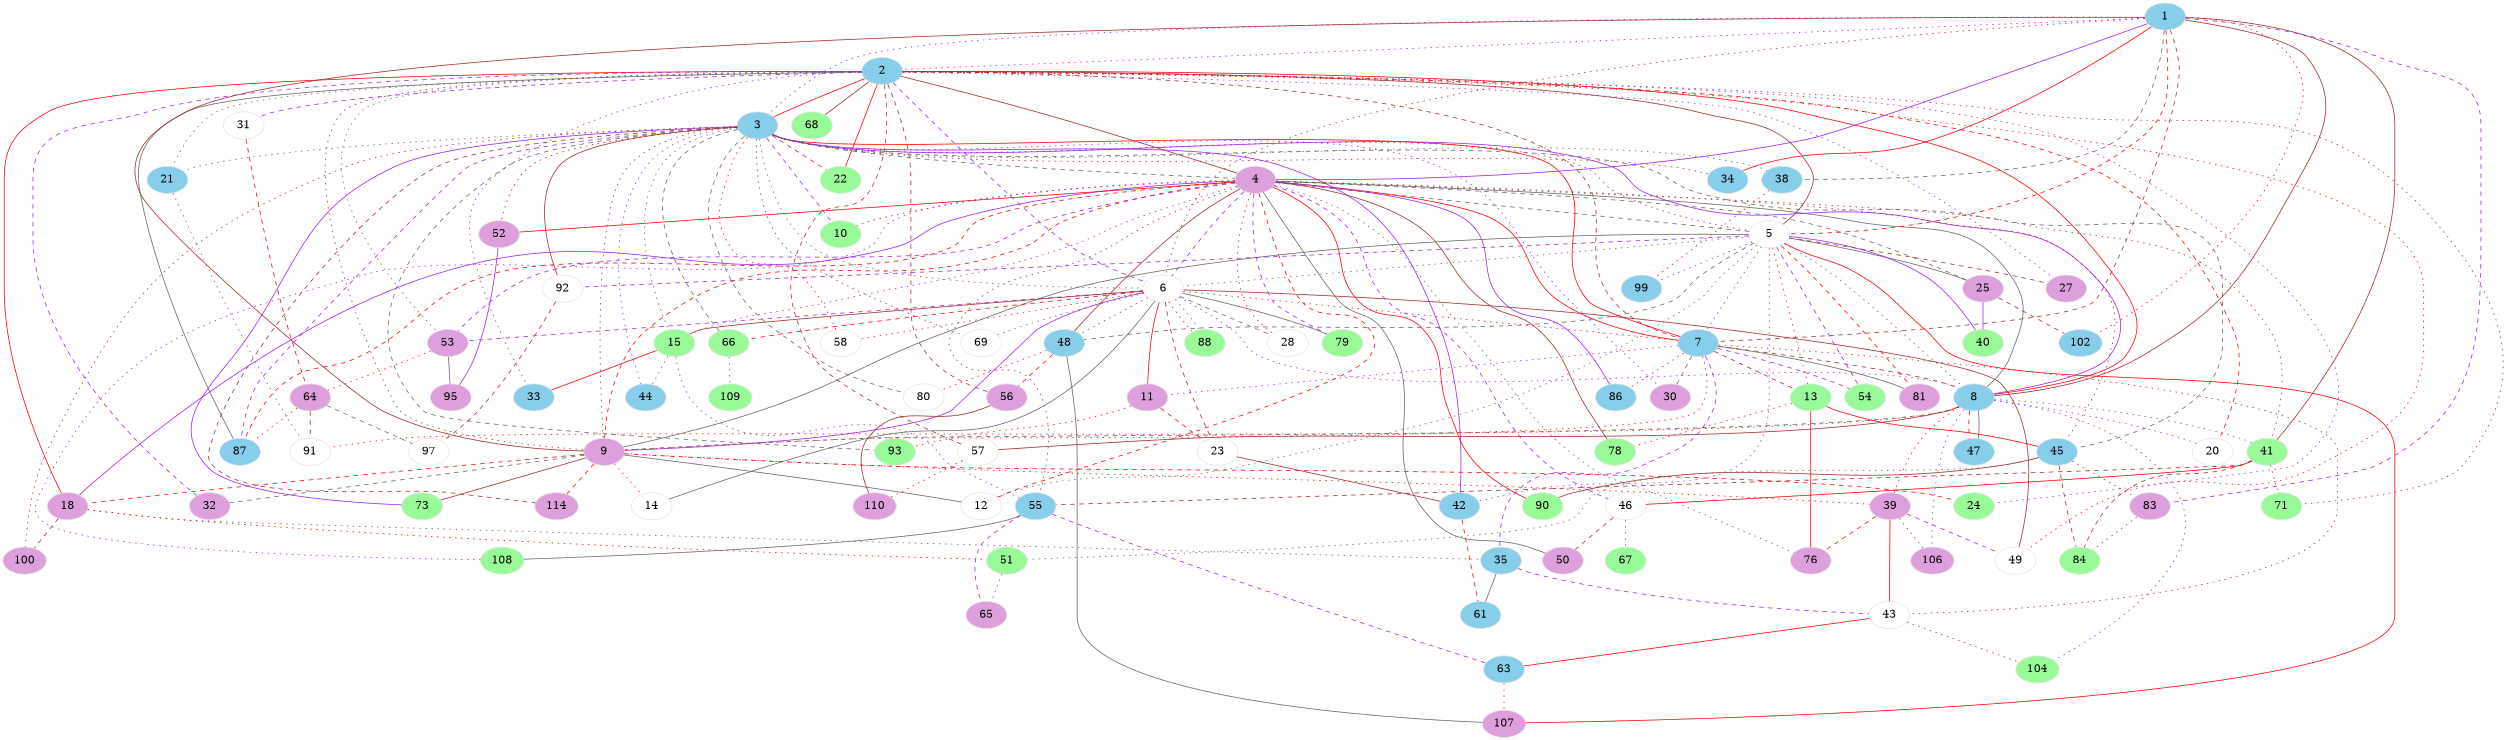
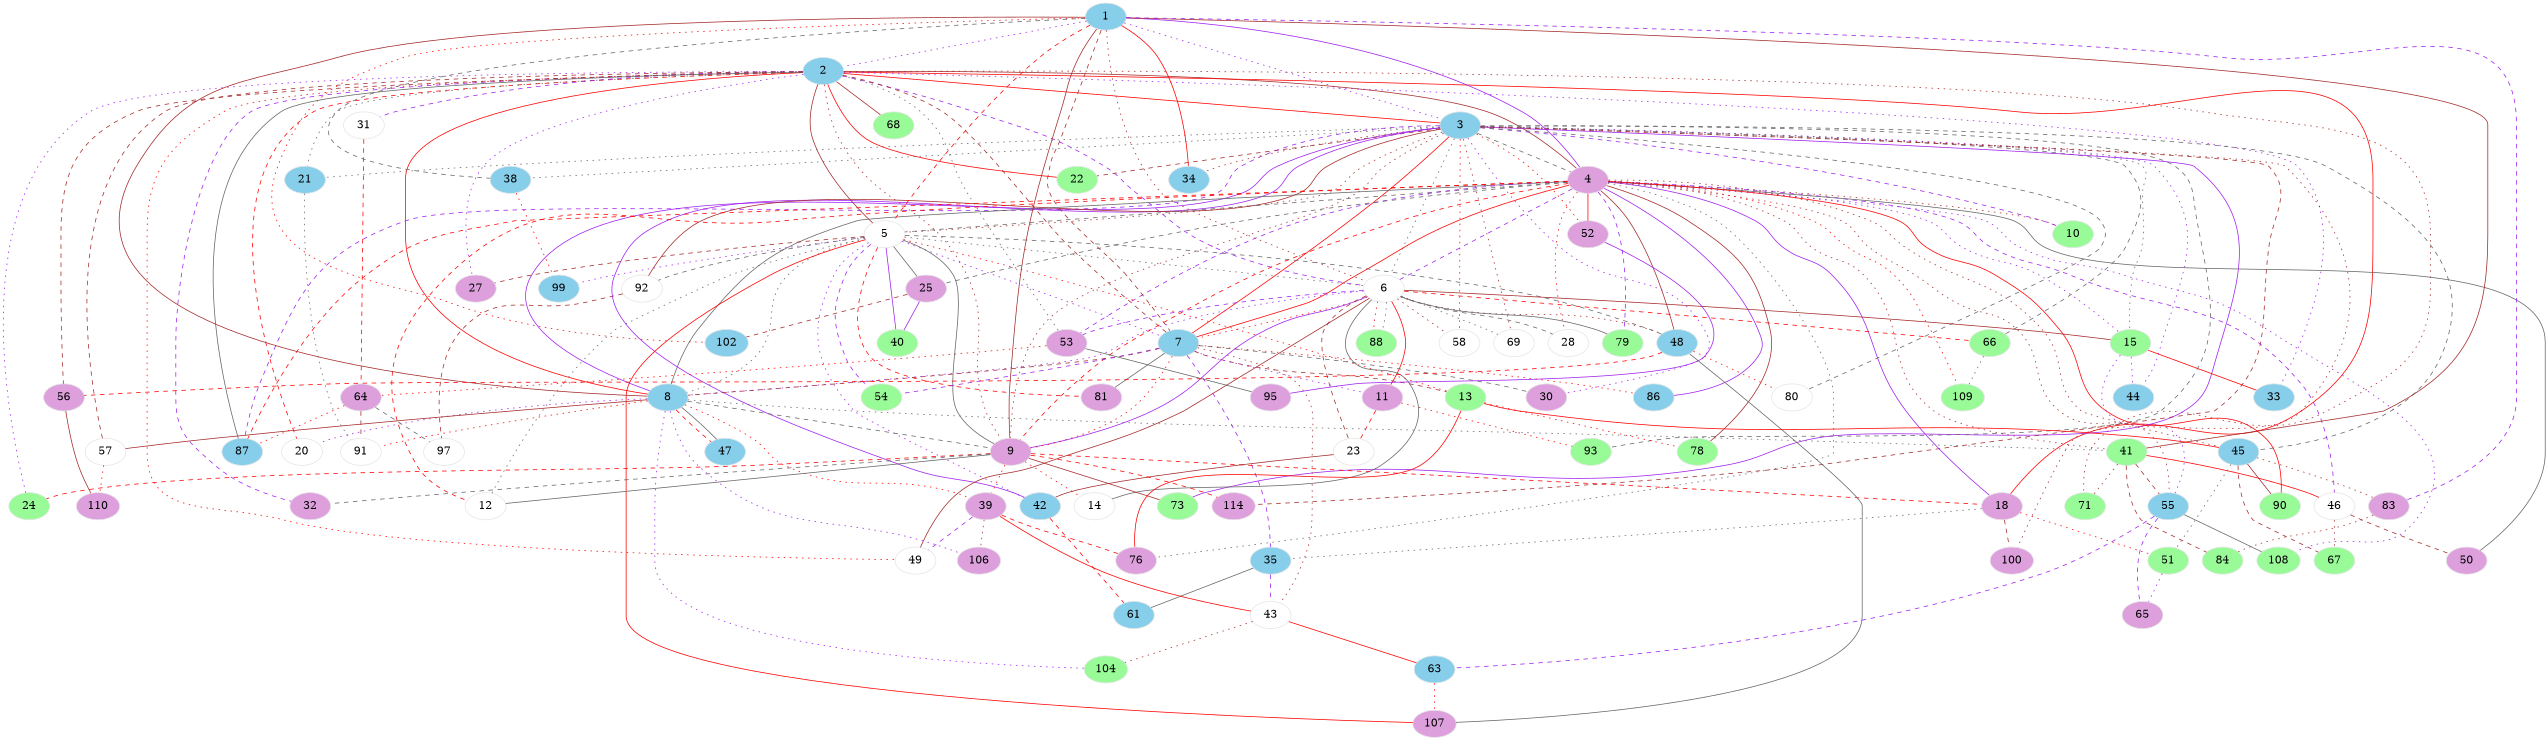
none -> (1820, 224)
(1195, 260) -> (730, 261)
(2066, 506) -> (2260, 524)
